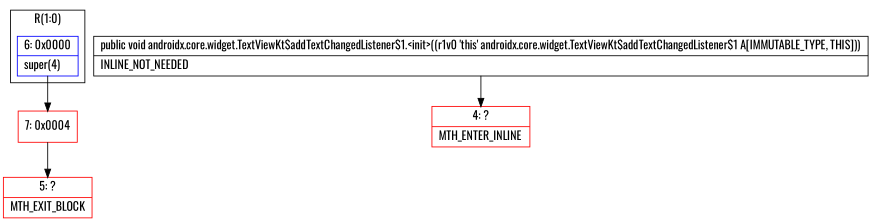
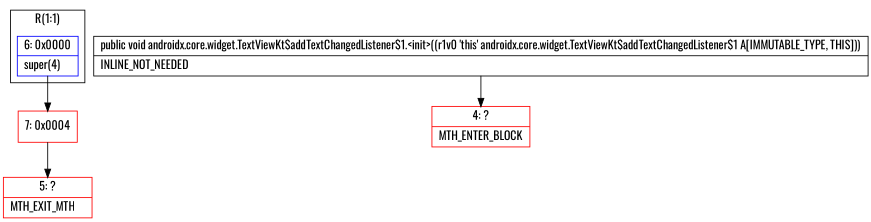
(48, 20) -> (48, 20)
(480, 136) -> (481, 136)
(48, 207) -> (43, 207)
